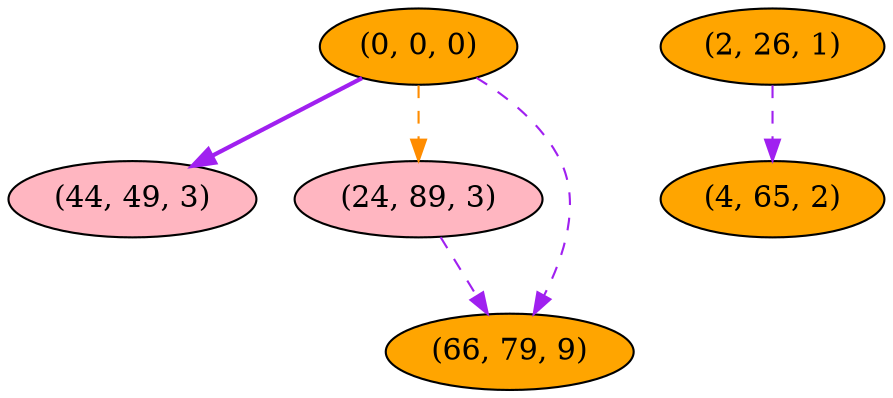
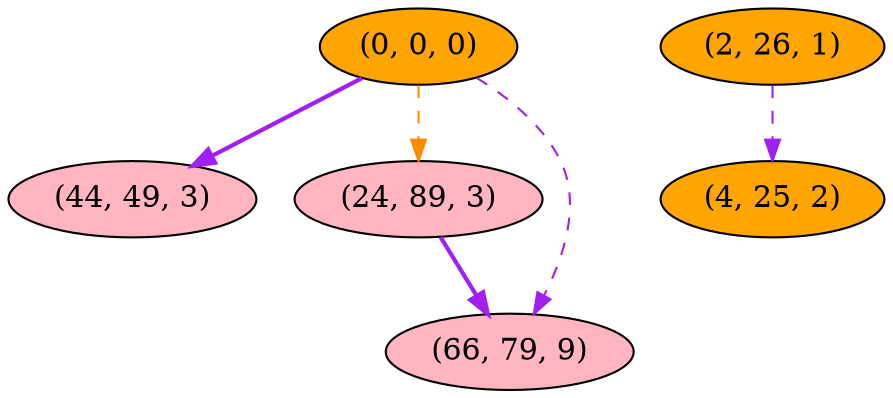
(773, 199) -> (773, 199)
(459, 266) -> (459, 266)
(510, 352) -> (510, 352)
